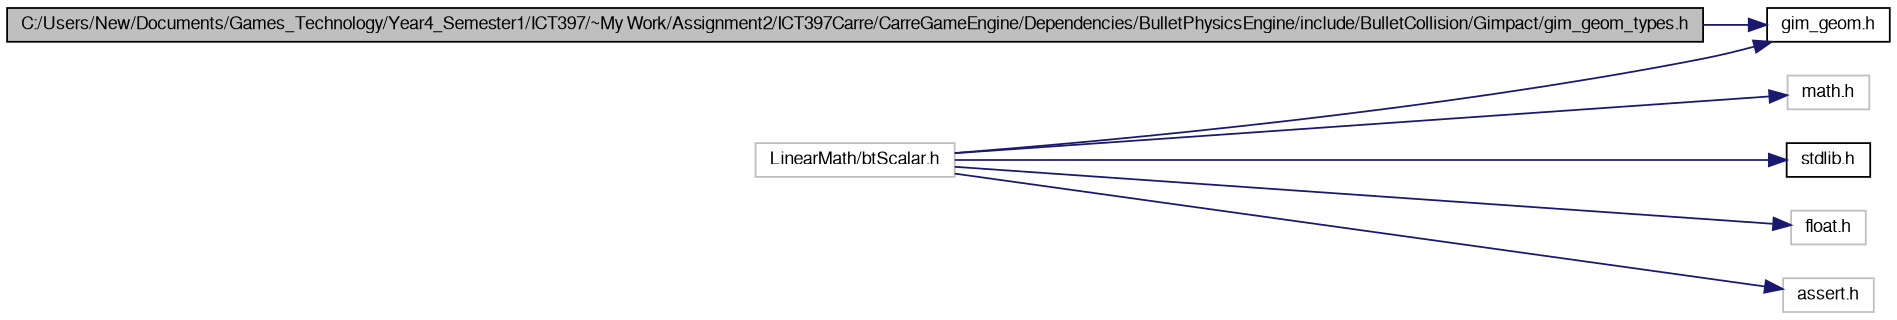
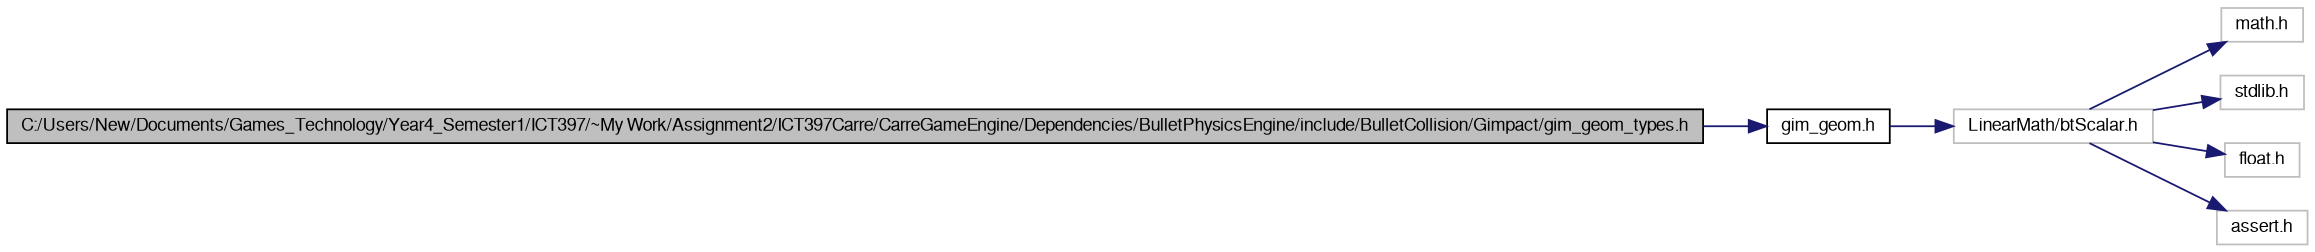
(1356, 112) -> (1913, 126)
(1828, 160) -> (2262, 92)
